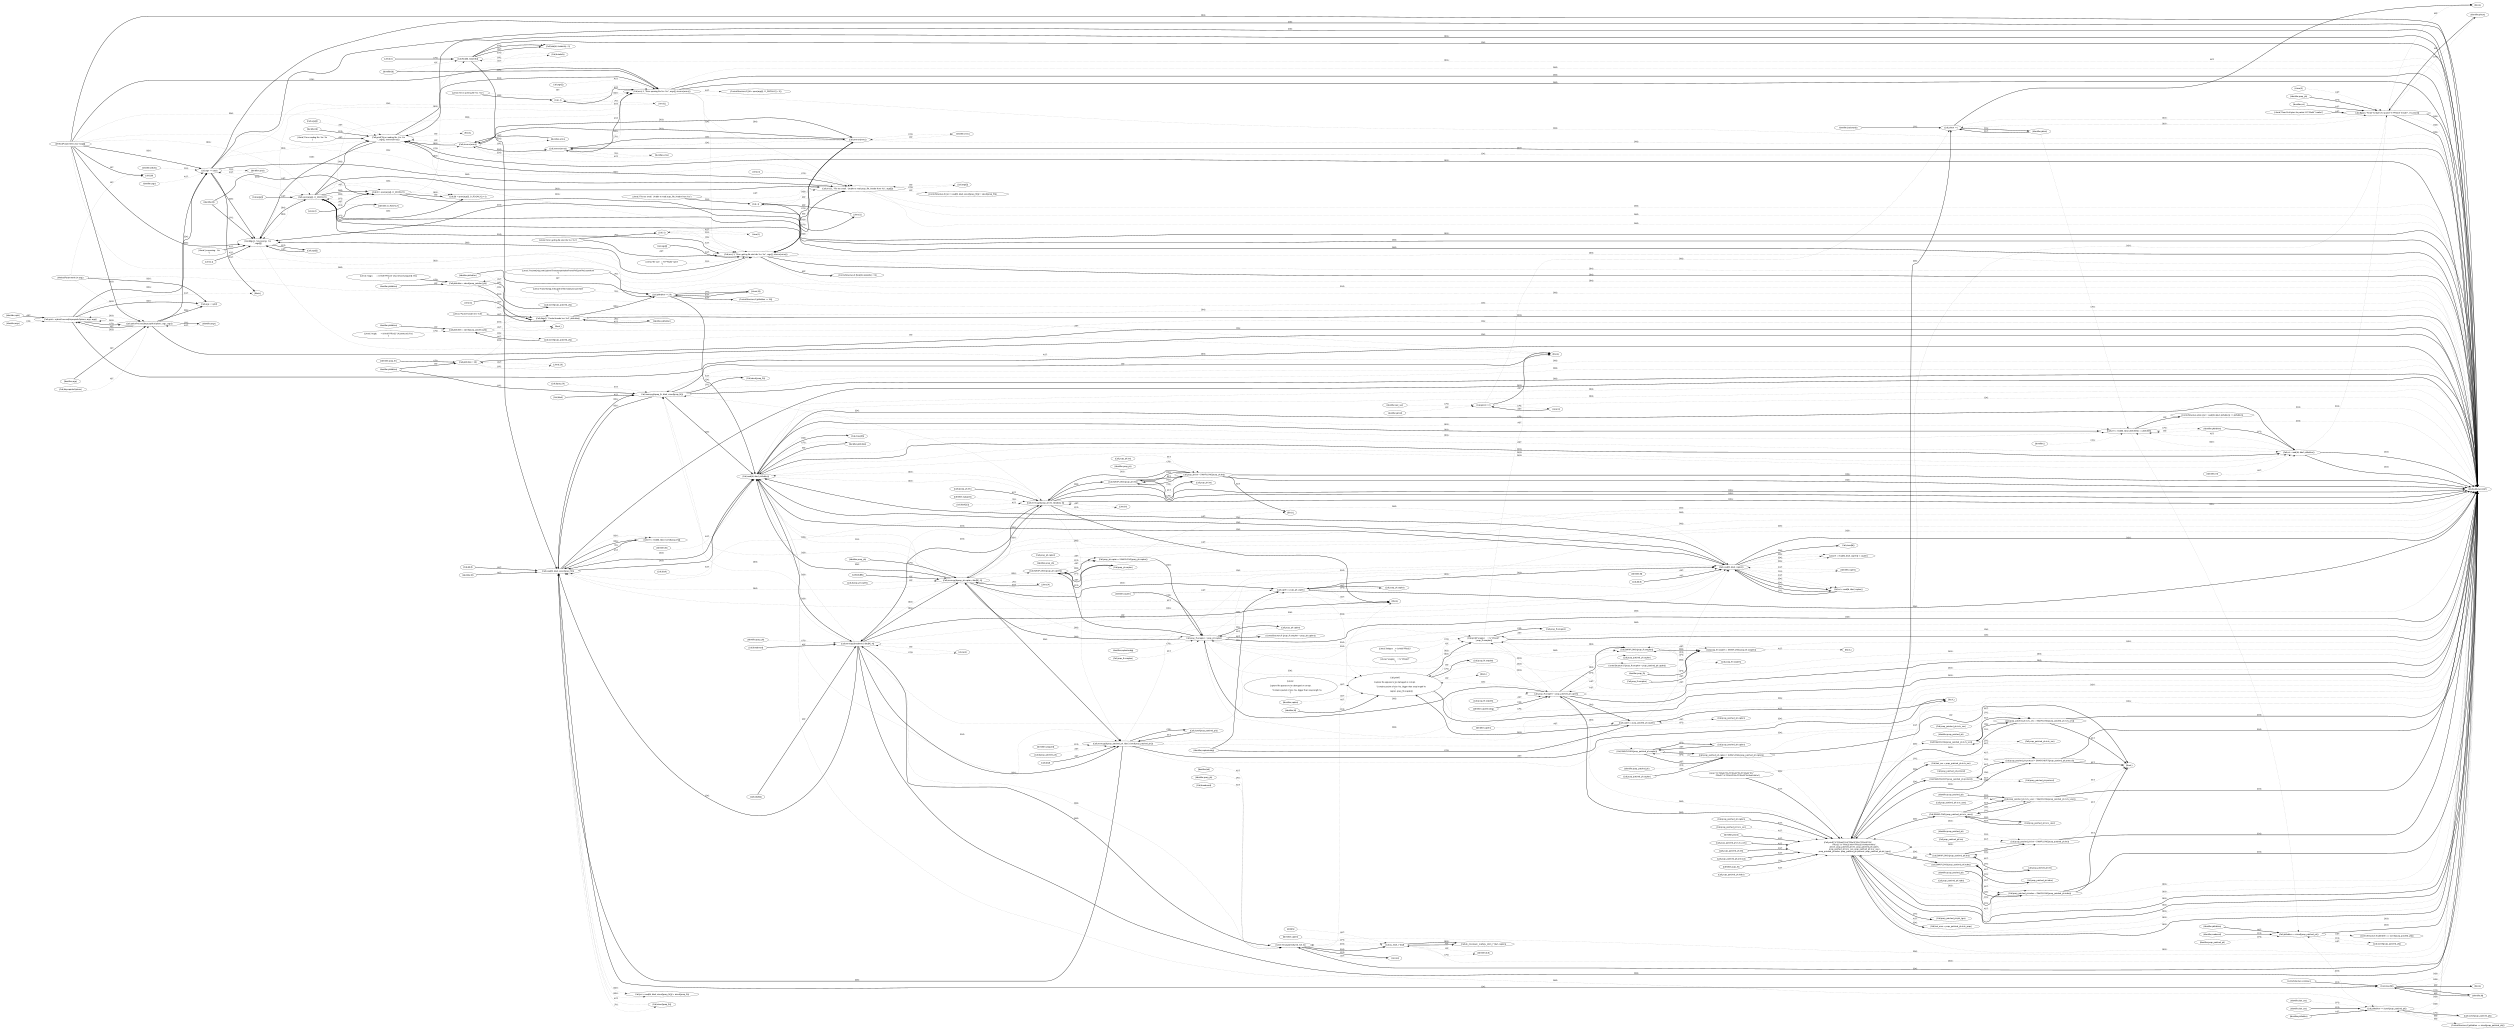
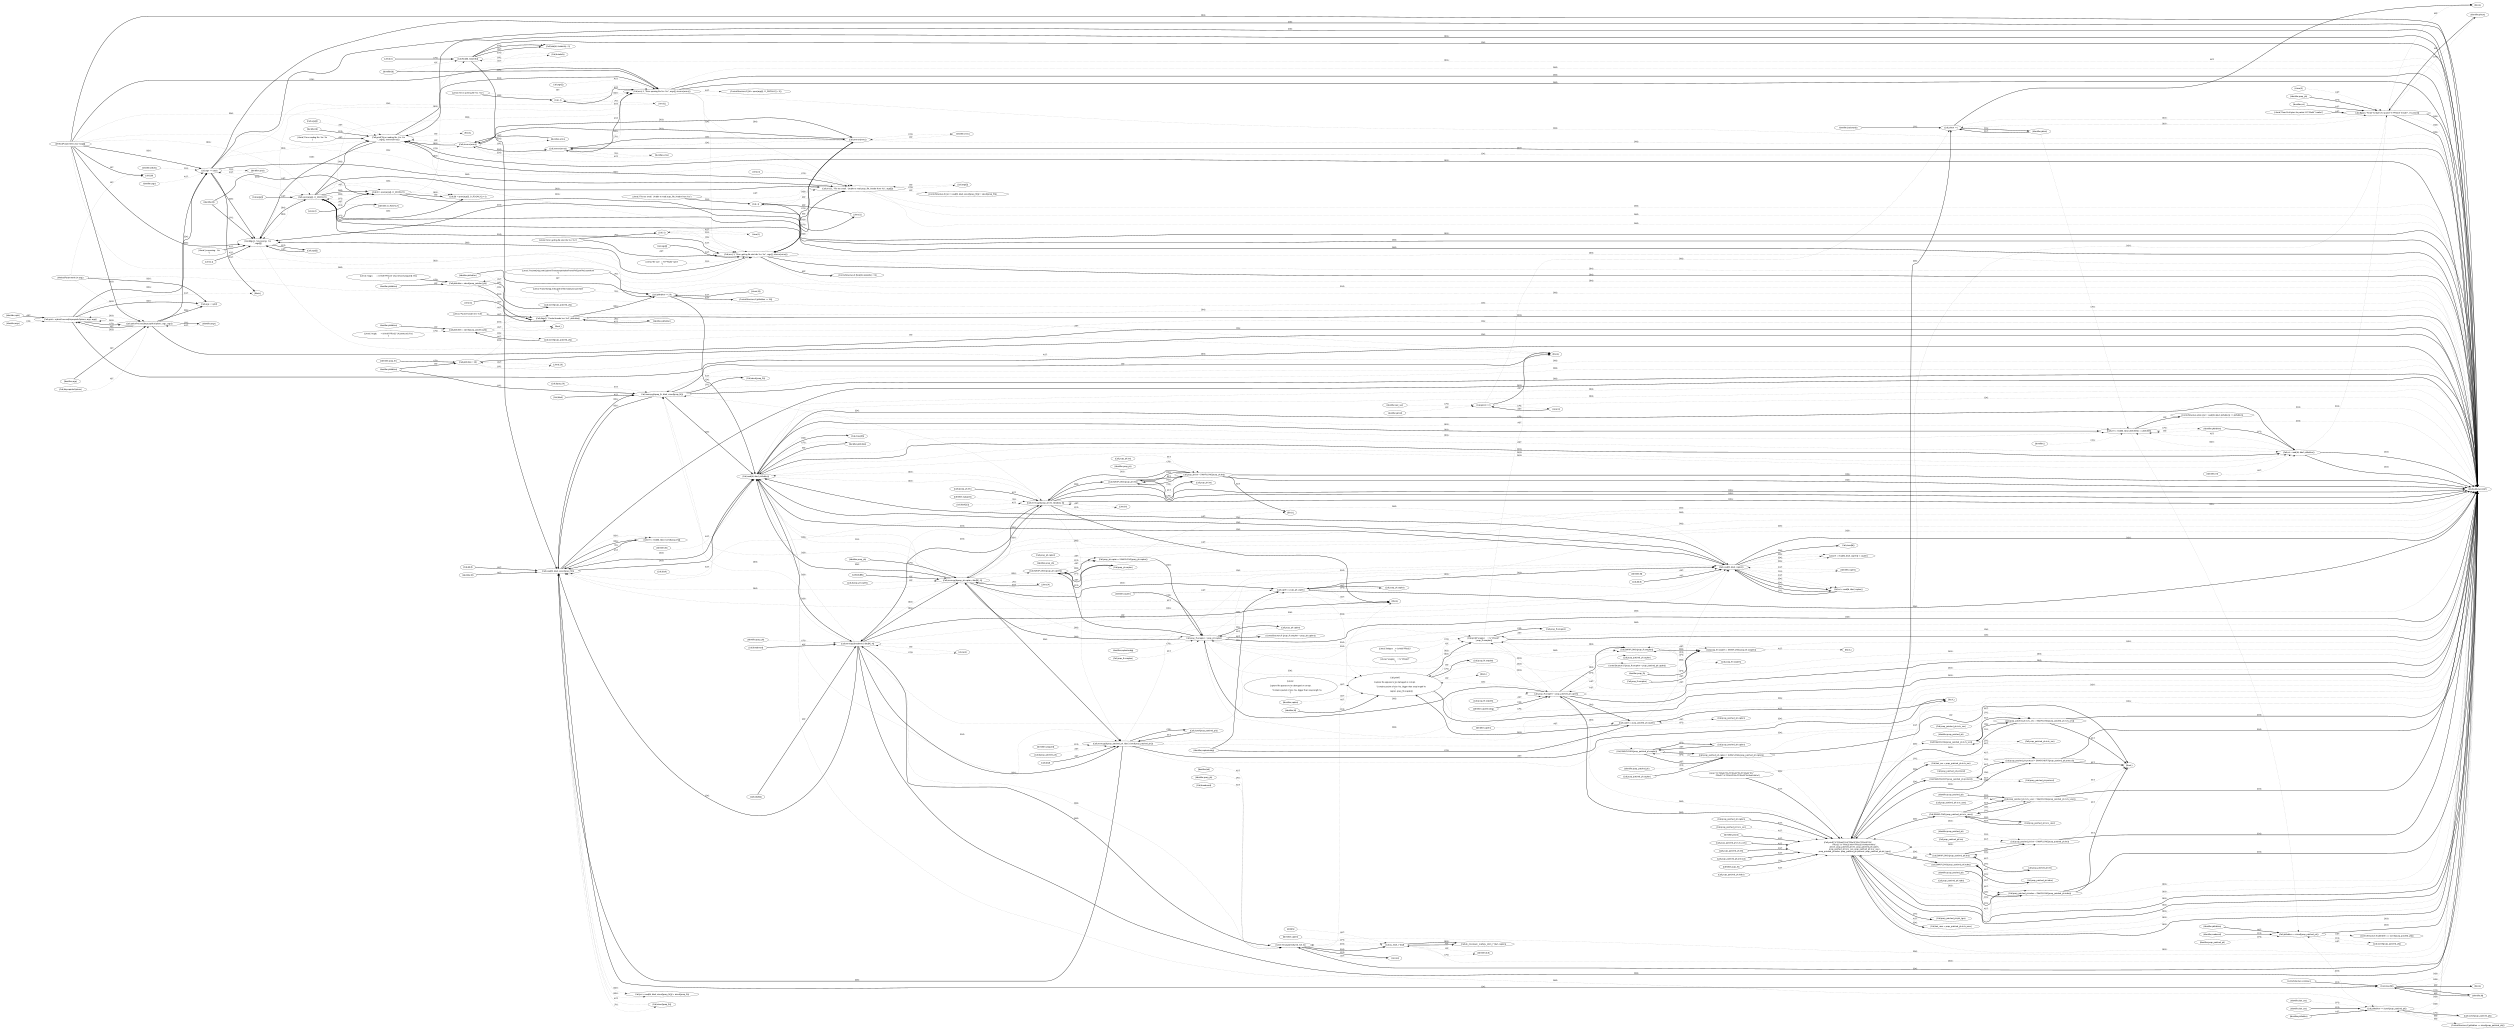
(711, 293) -> none
(1951, 926) -> (1951, 926)
